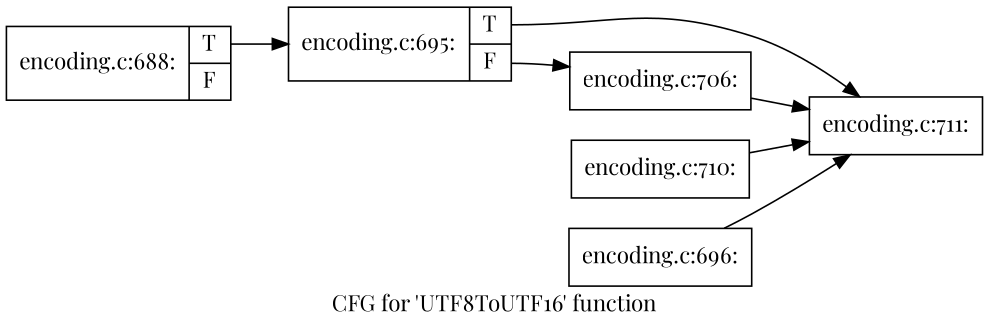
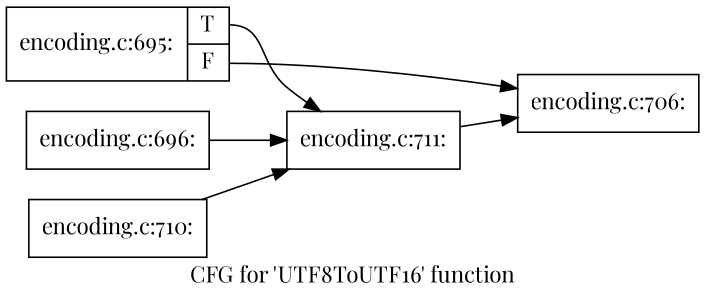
(119, 63) -> none
(772, 102) -> (481, 123)
